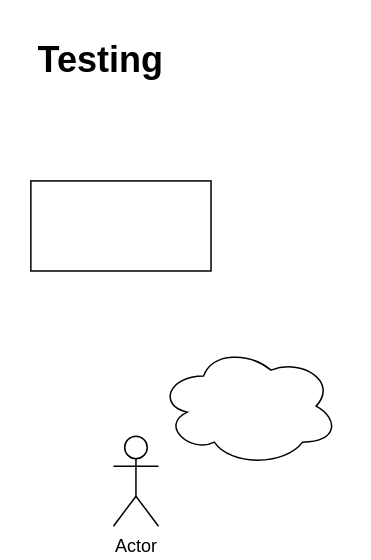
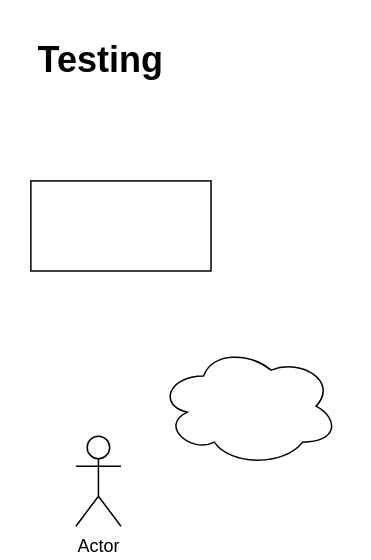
(136, 481) -> (98, 481)
